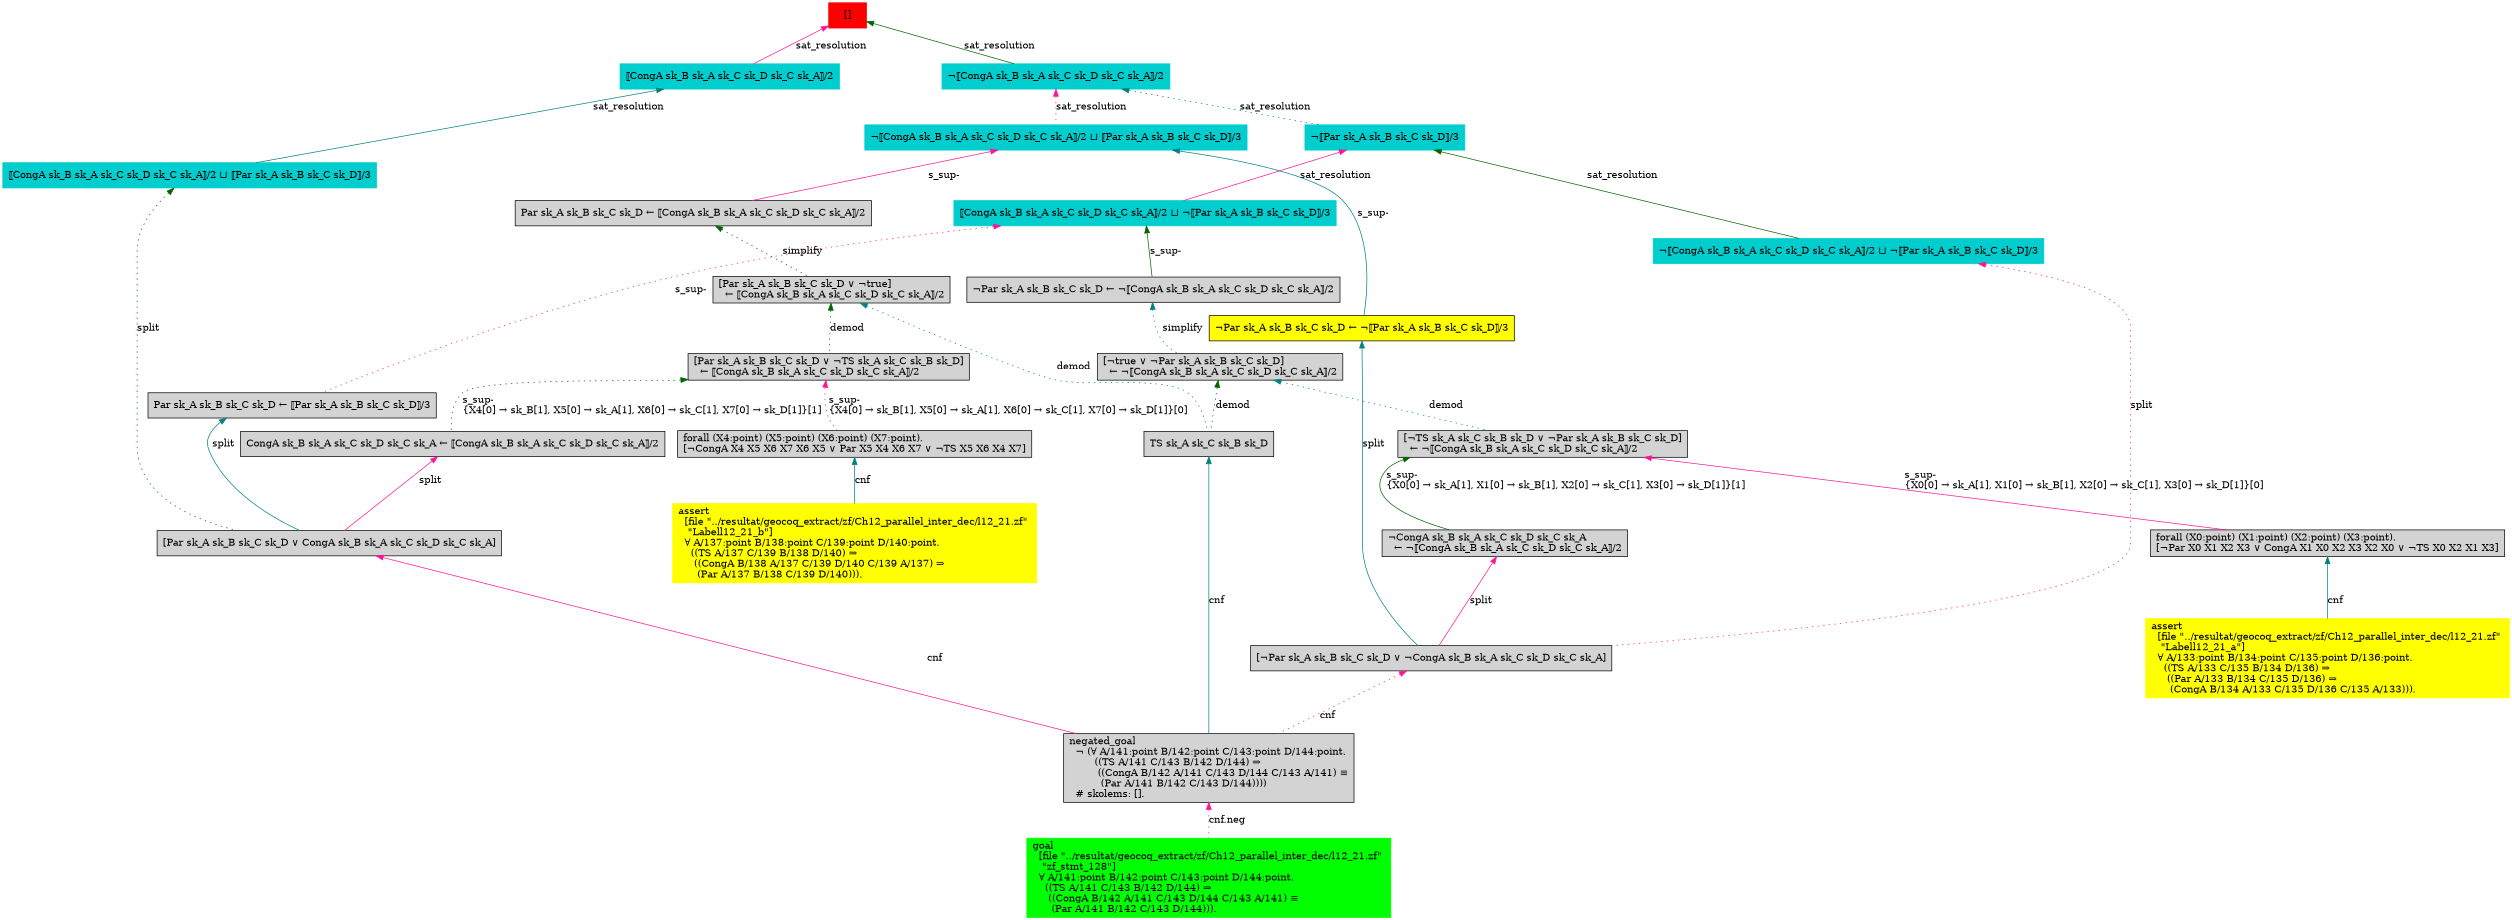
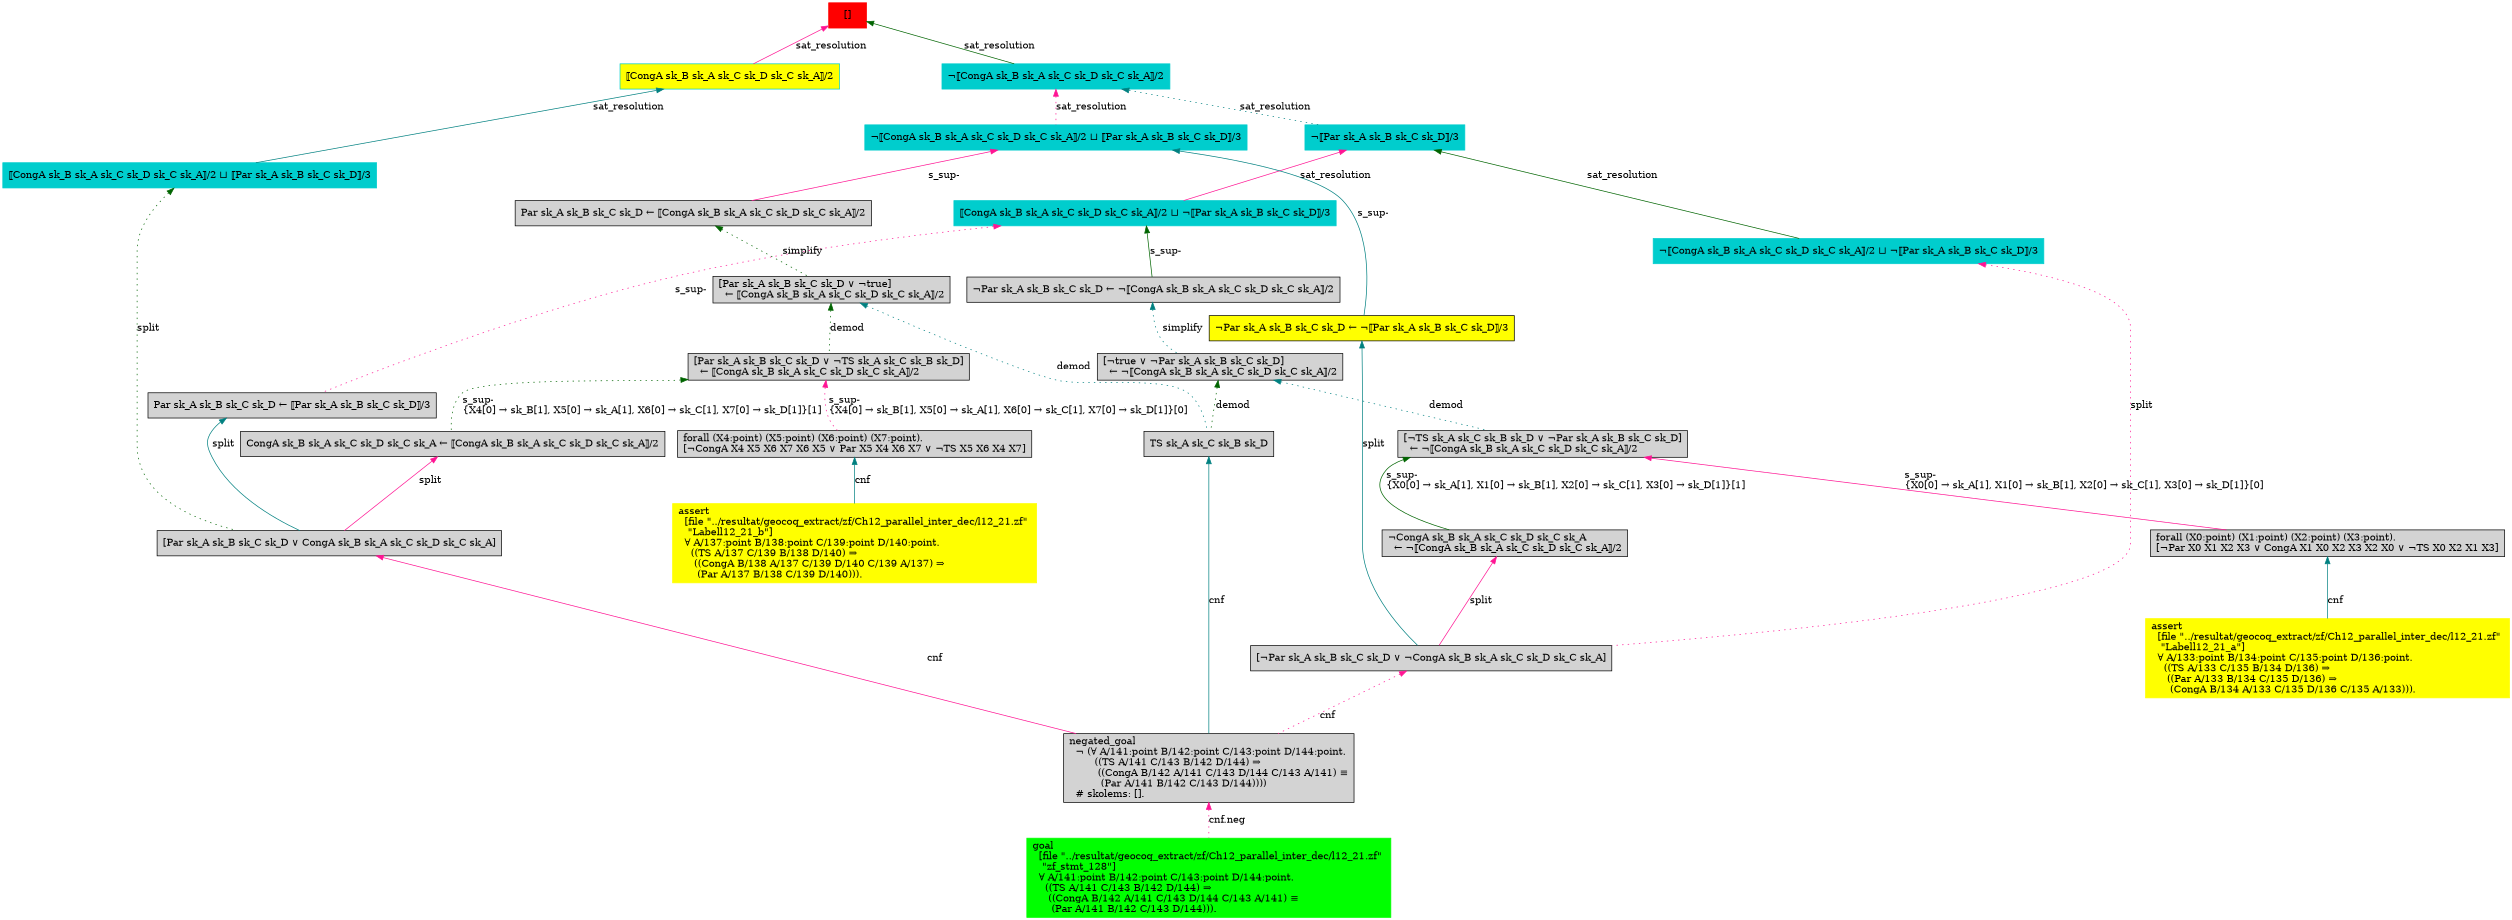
(730, 76) -> (730, 76)
